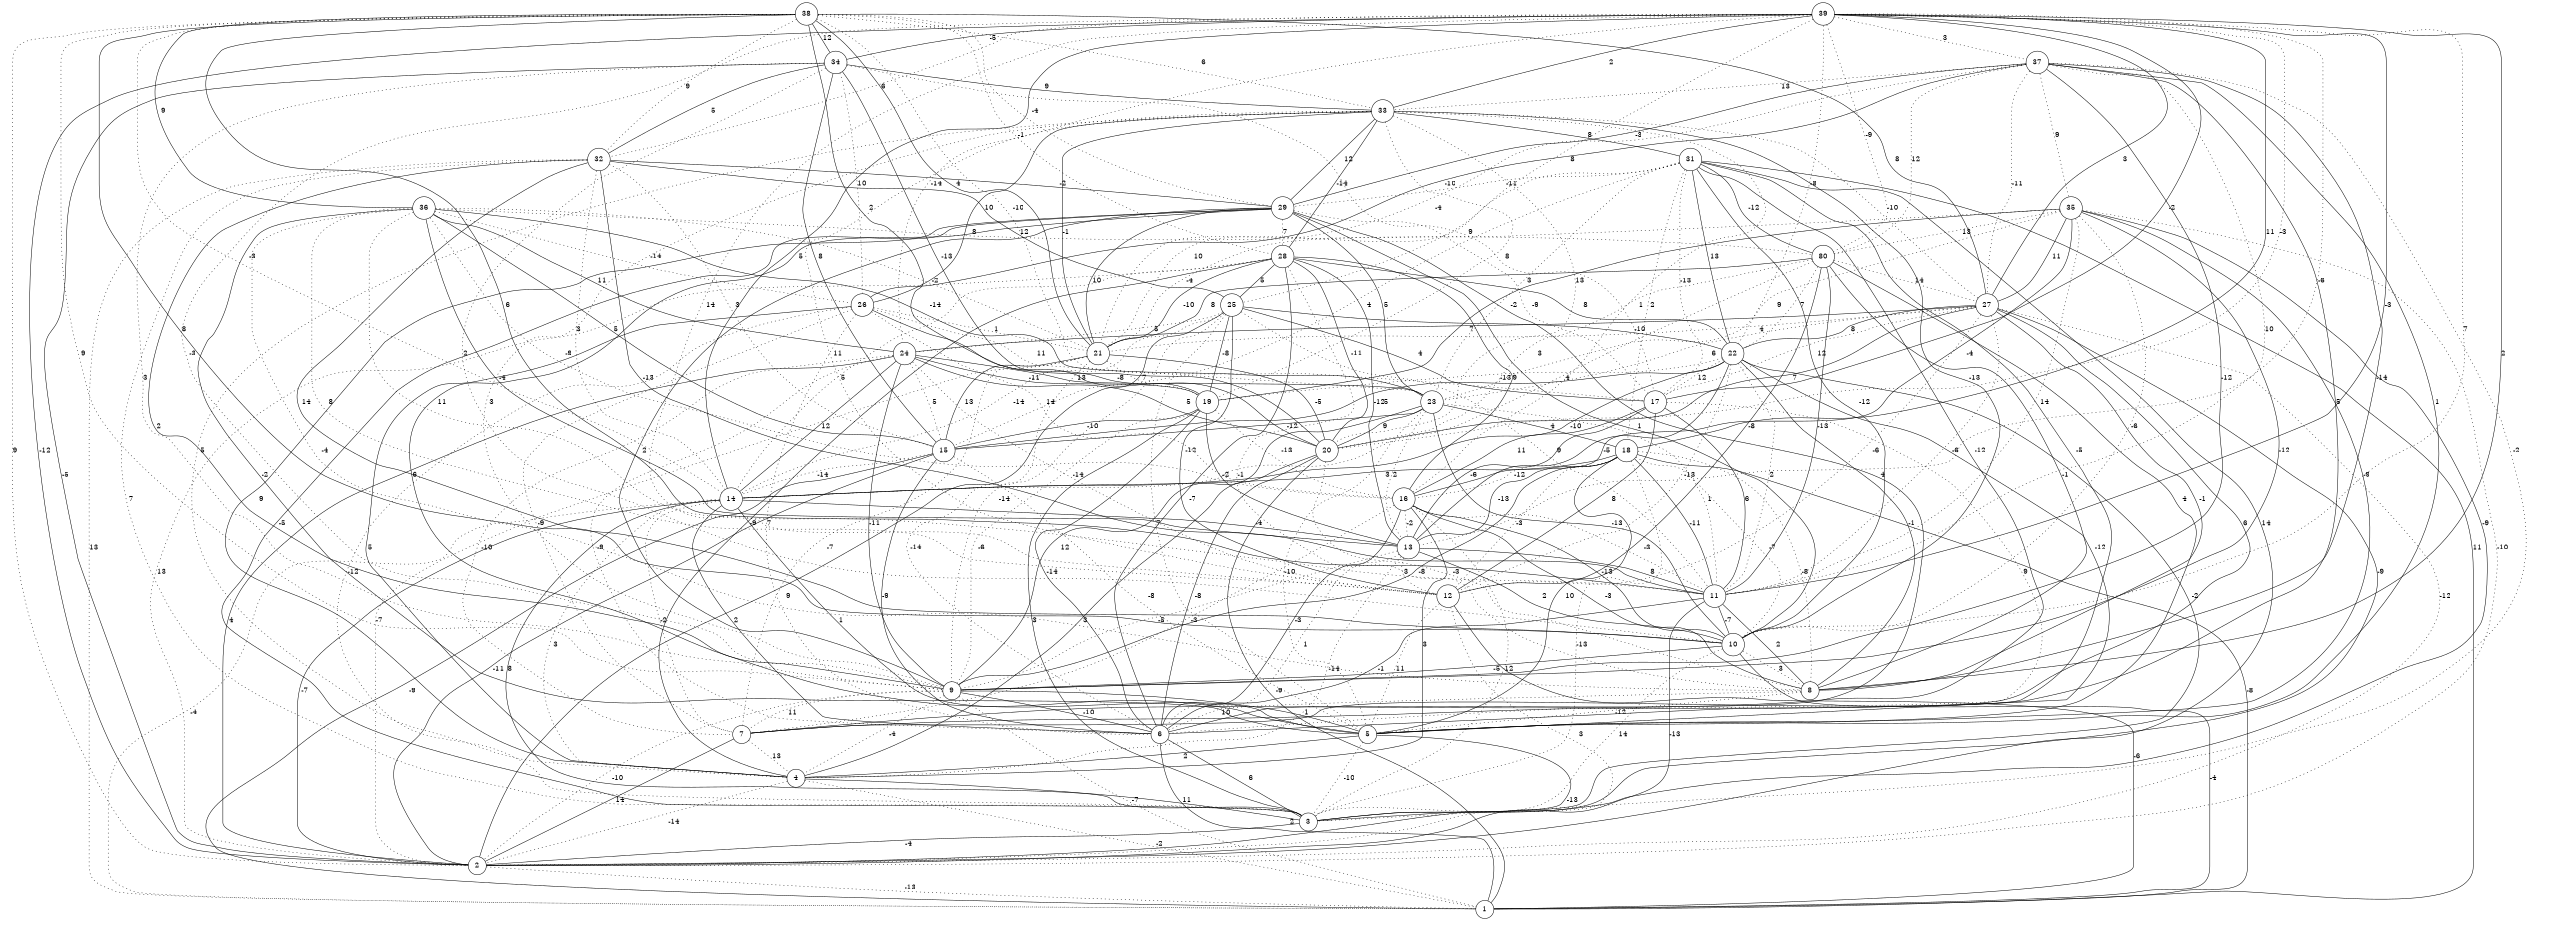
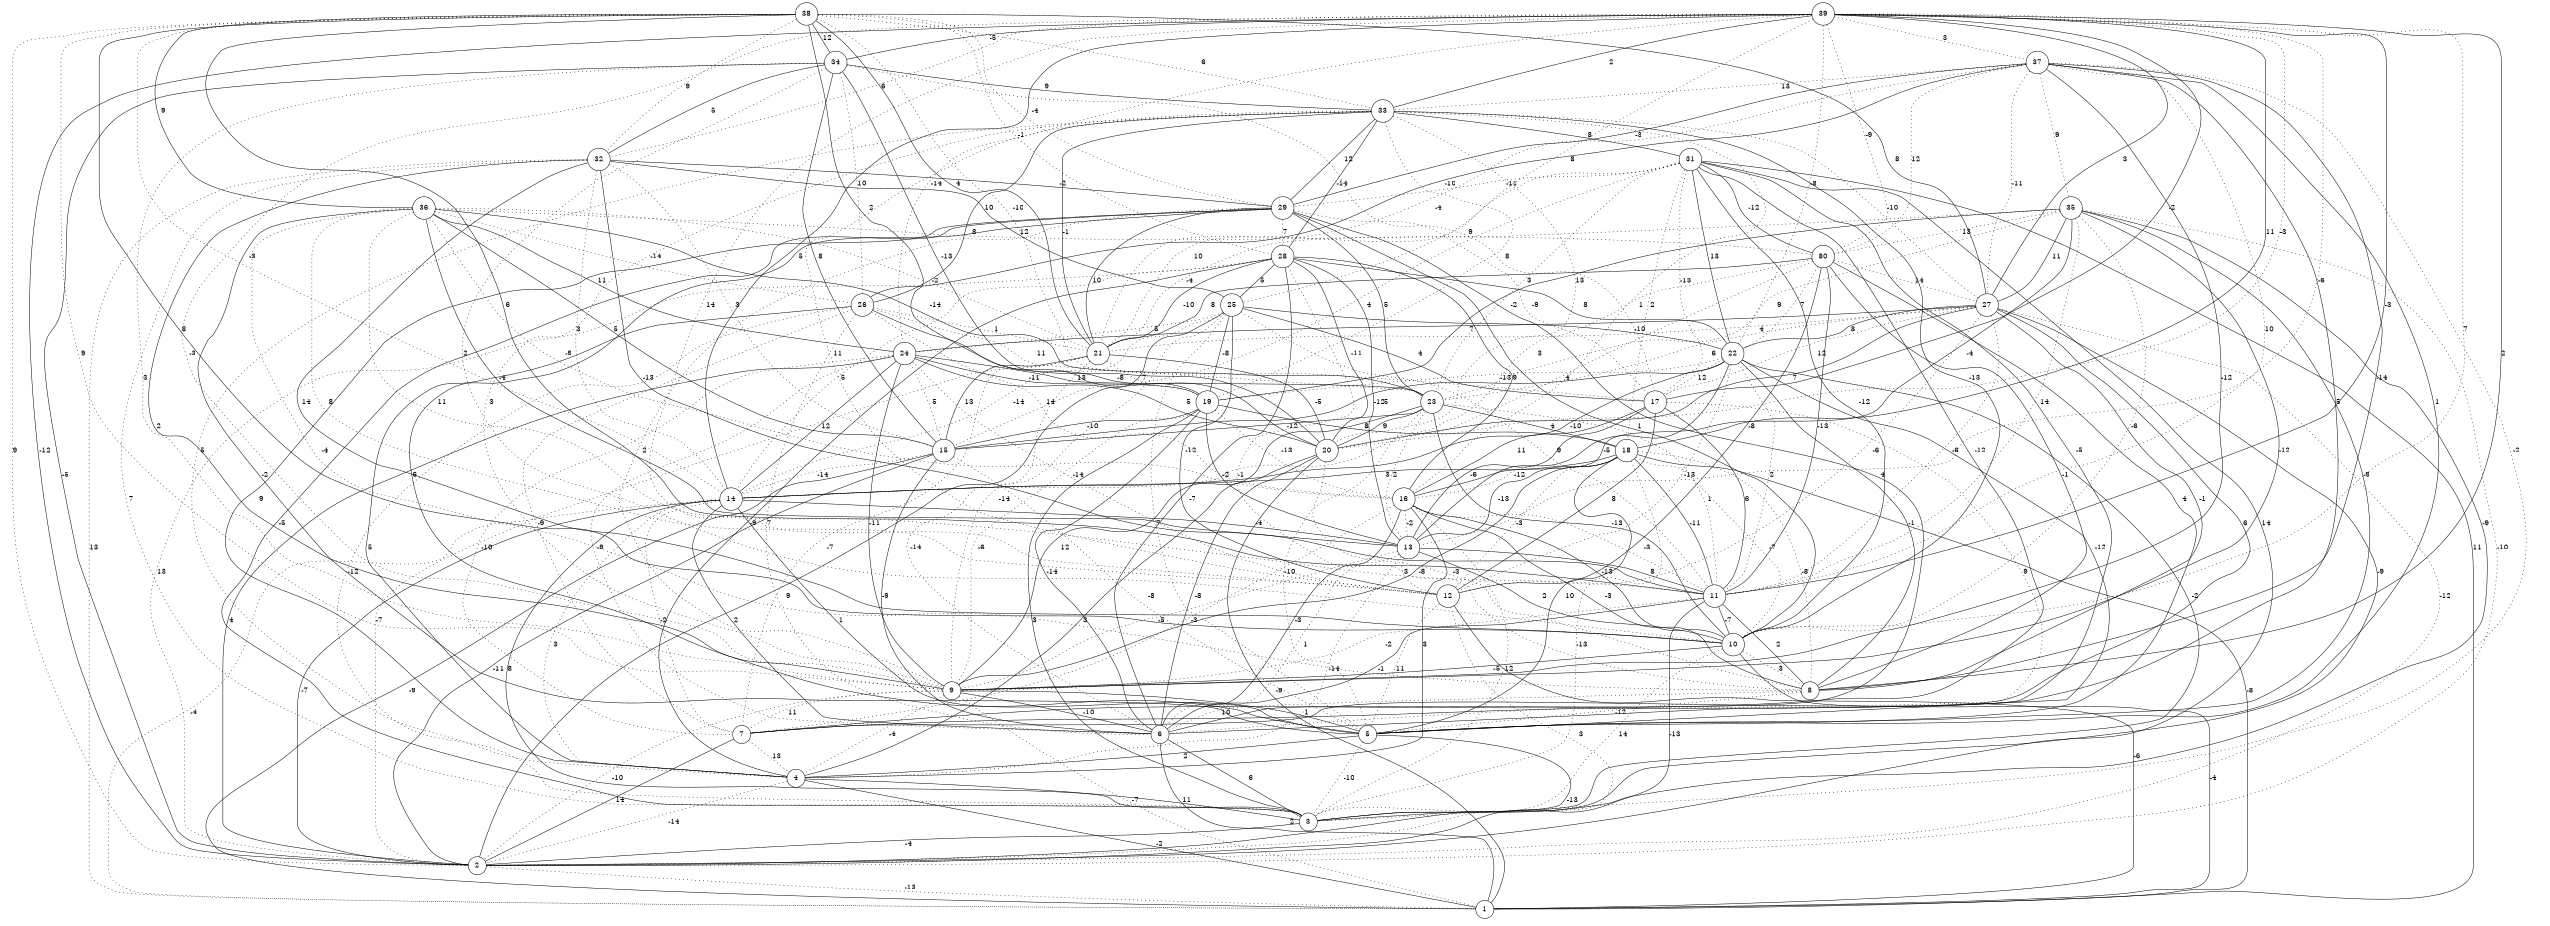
(736, 325) -> (736, 325)
none -> (1357, 429)
none -> (1351, 646)
(1140, 844) -> (1140, 844)
